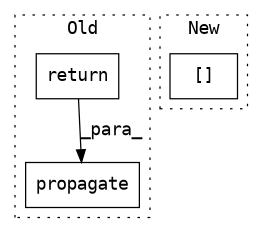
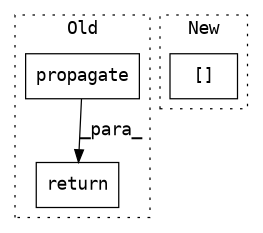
(80, 124) -> (80, 124)
